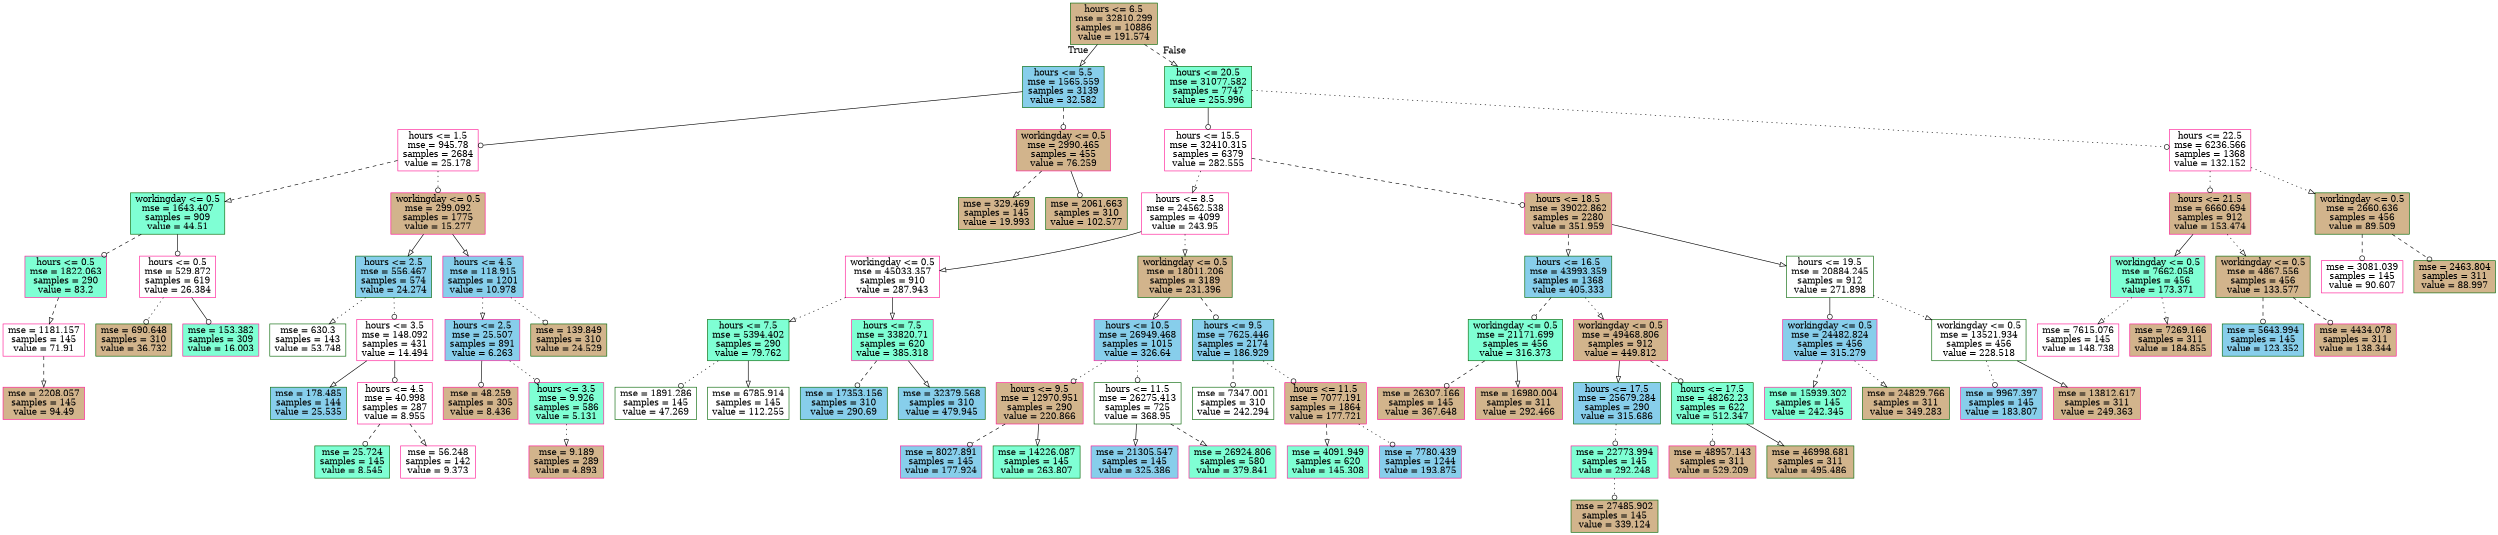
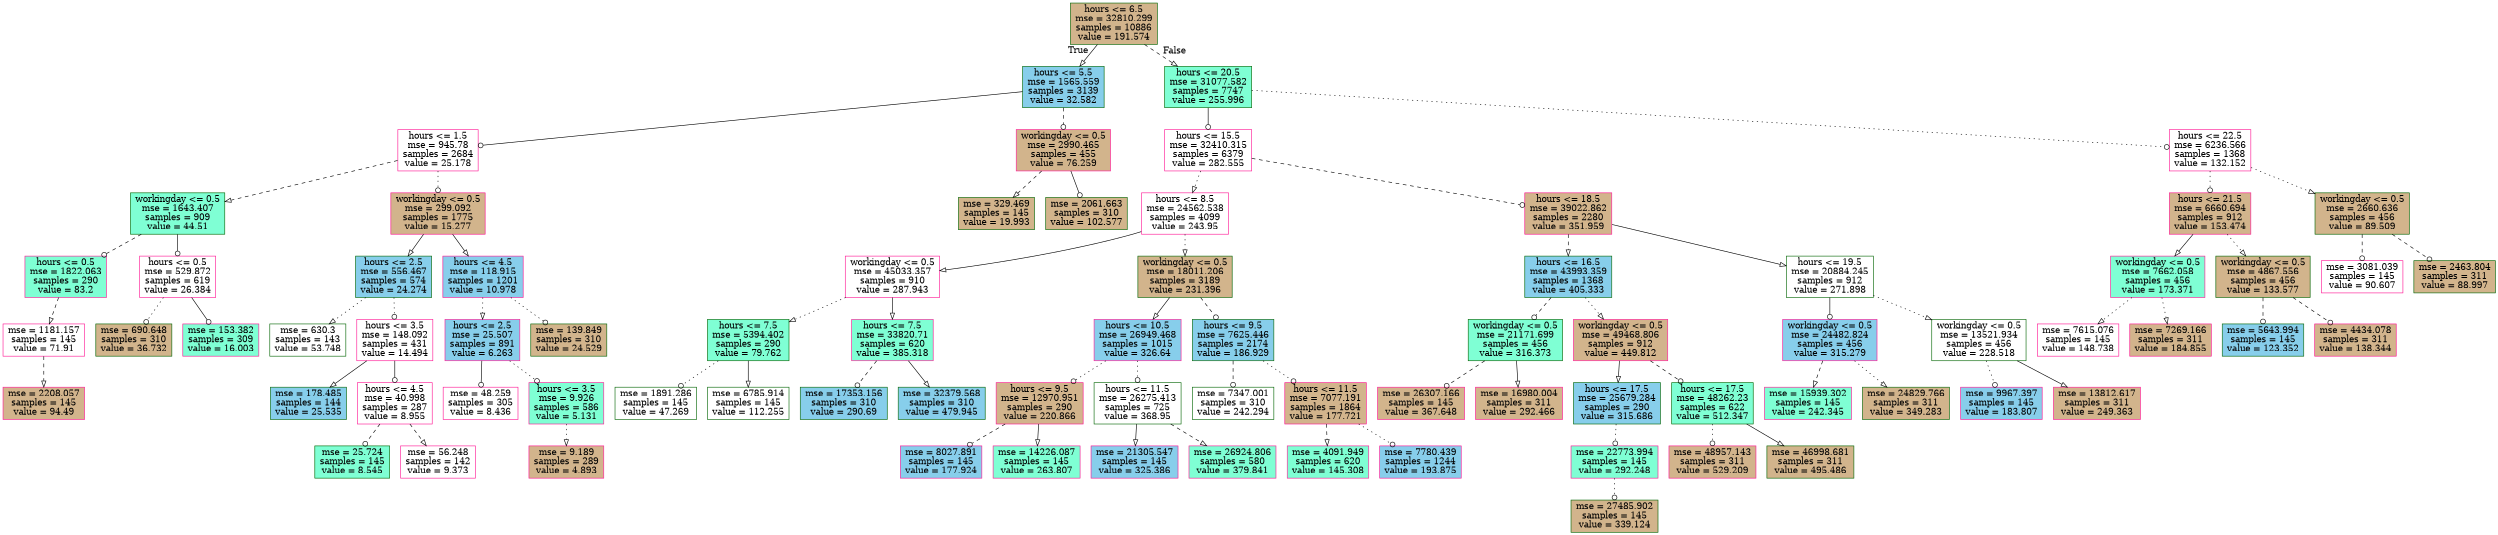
(481, 403) -> (481, 403)
(1037, 462) -> (1037, 462)
